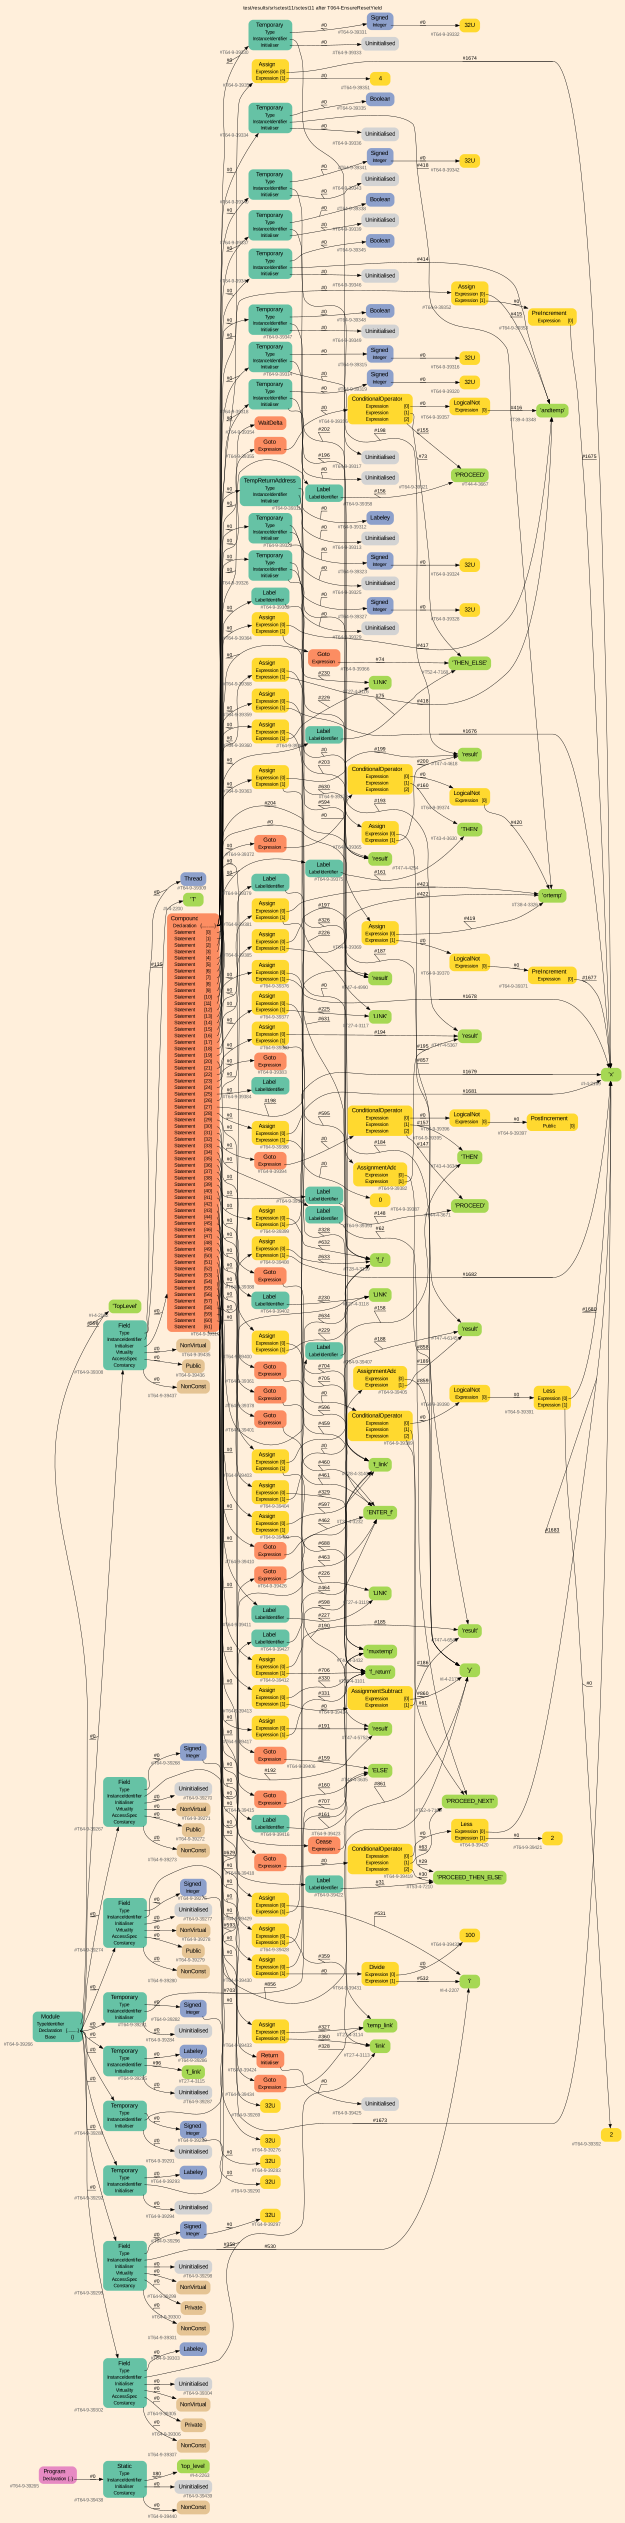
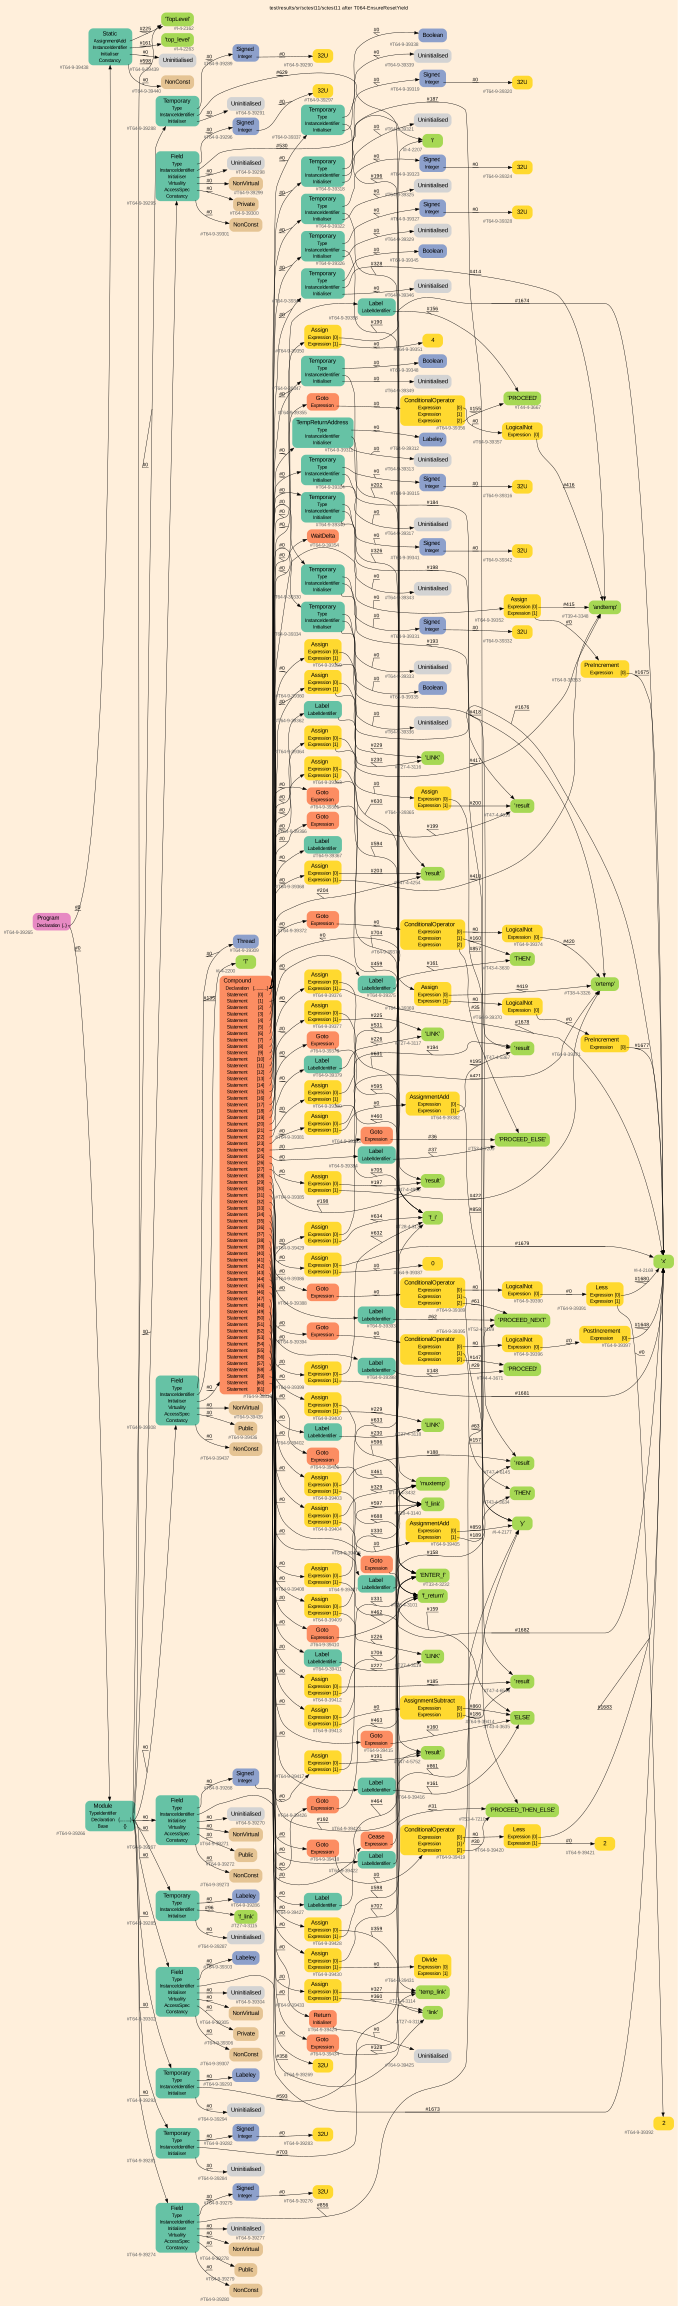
none -> (144, 35)
(470, 663) -> none
(549, 1126) -> (602, 1338)
none -> (522, 1140)
none -> (656, 1313)
none -> (98, 1361)
(433, 1694) -> (487, 1711)
(470, 1936) -> none
(426, 1982) -> none
(124, 2474) -> (110, 41)
(157, 2474) -> (146, 43)
